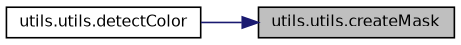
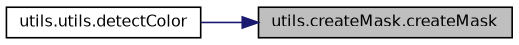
(356, 22) -> (385, 22)
